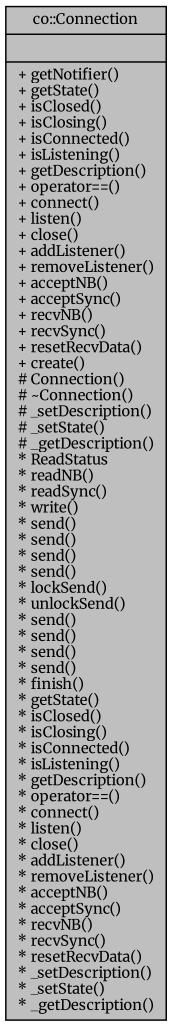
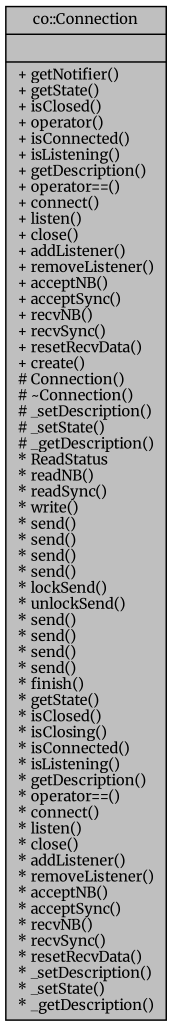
(63, 123) -> (61, 123)
